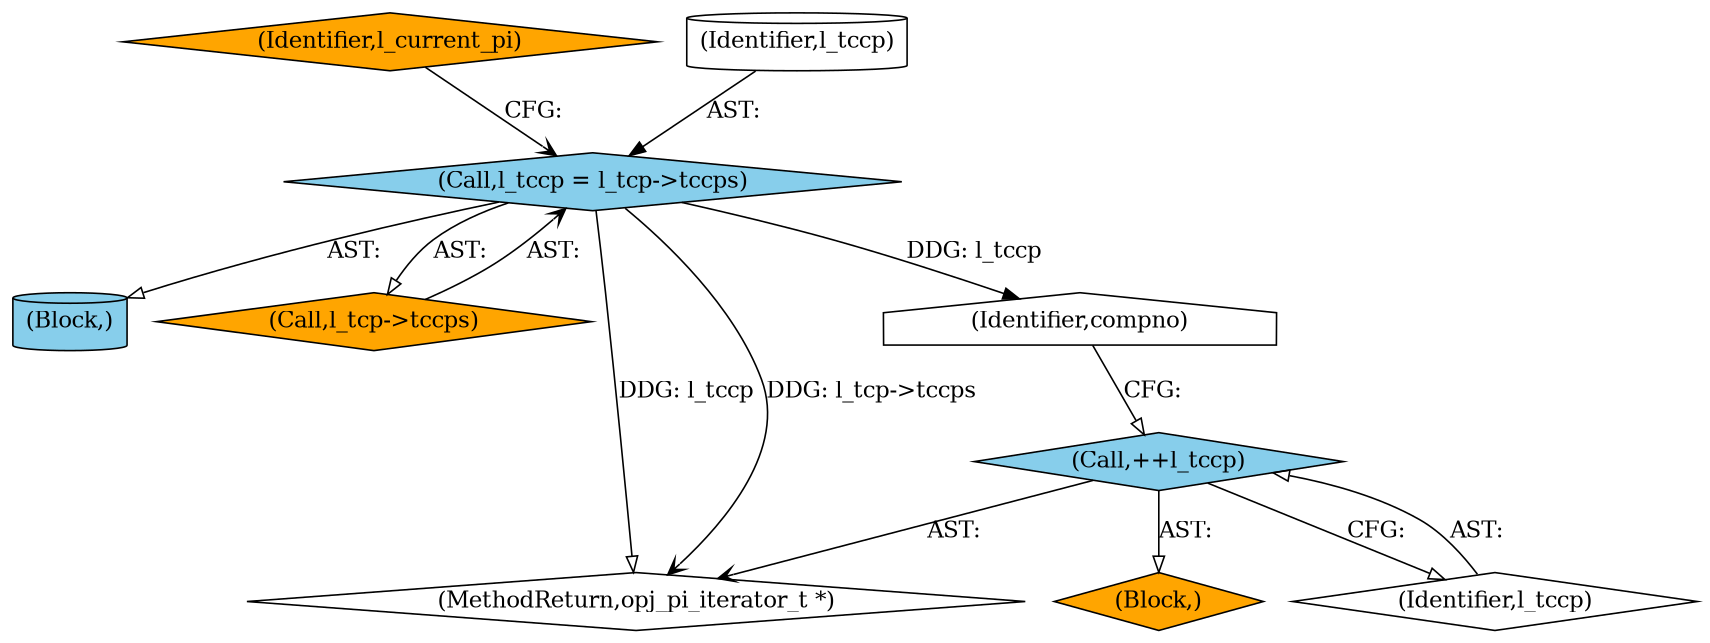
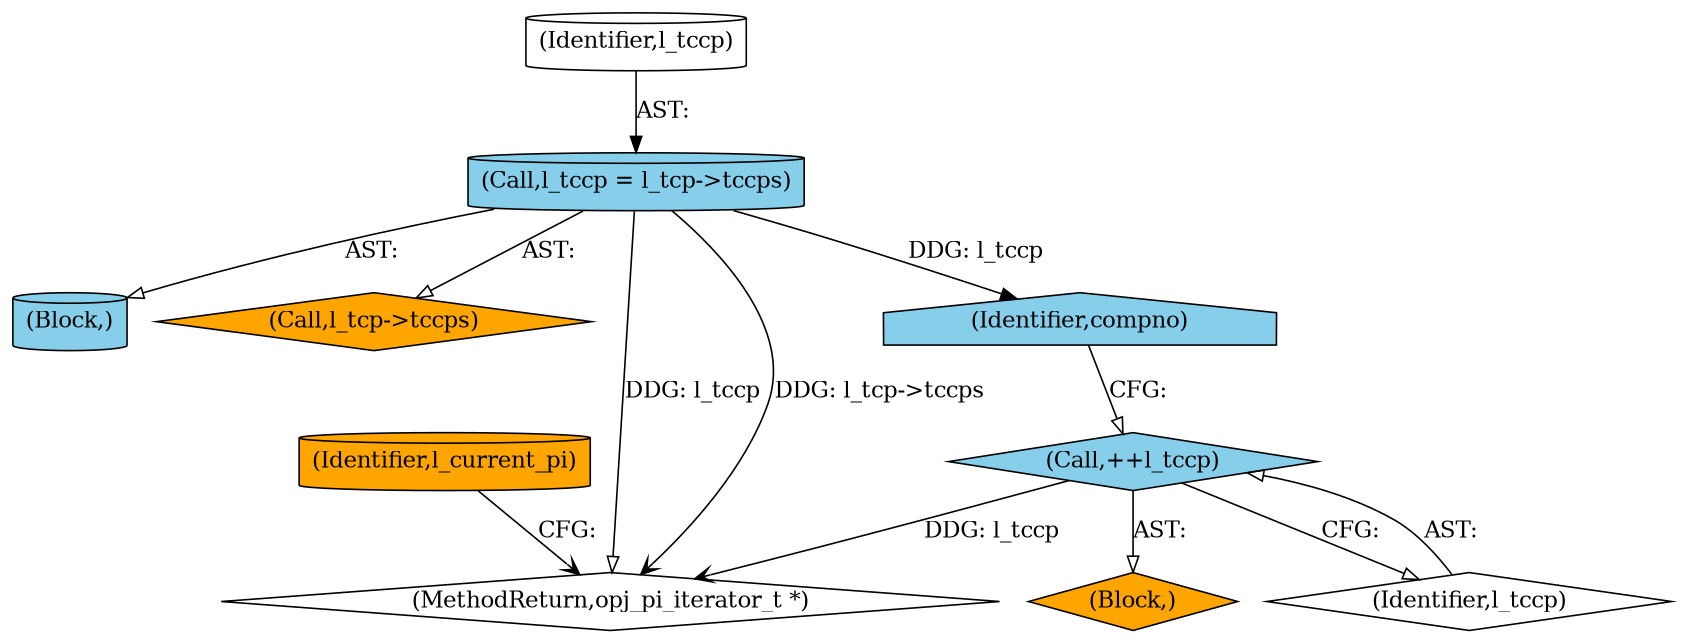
(390, 42) -> (445, 462)
(484, 107) -> (523, 527)
(593, 182) -> (636, 182)
(493, 265) -> none
(1080, 322) -> (1080, 322)
(958, 532) -> (992, 532)
